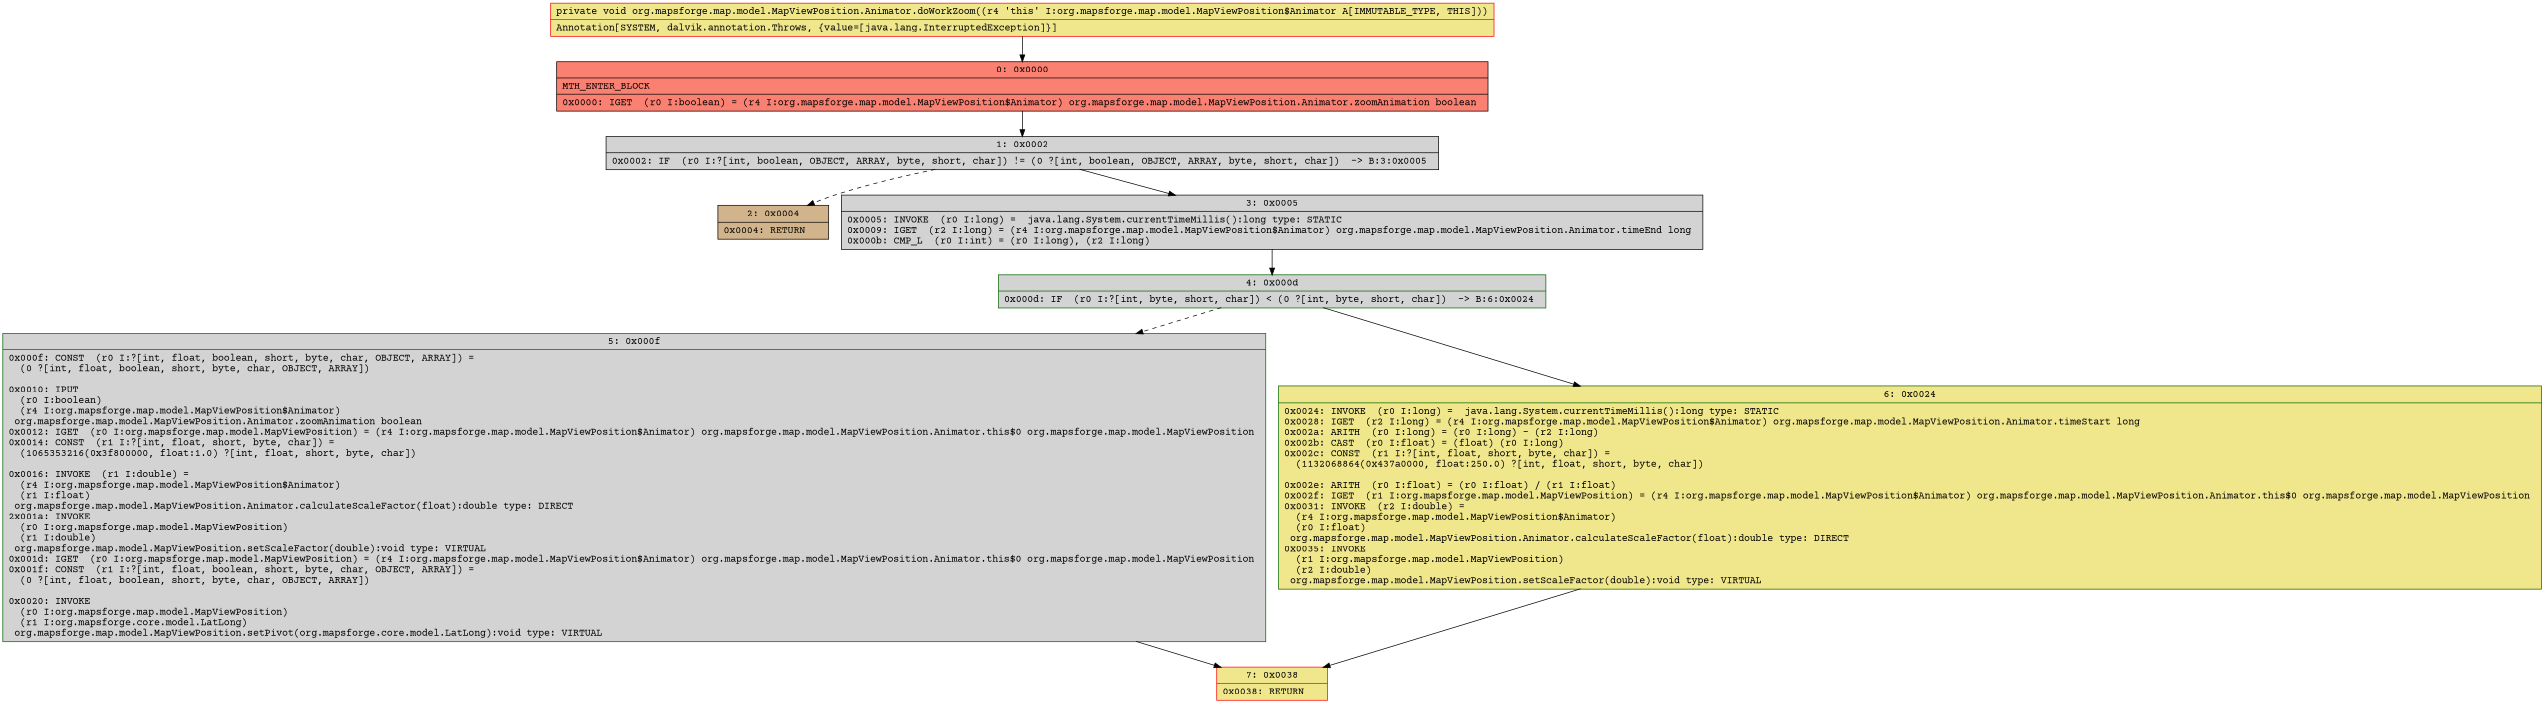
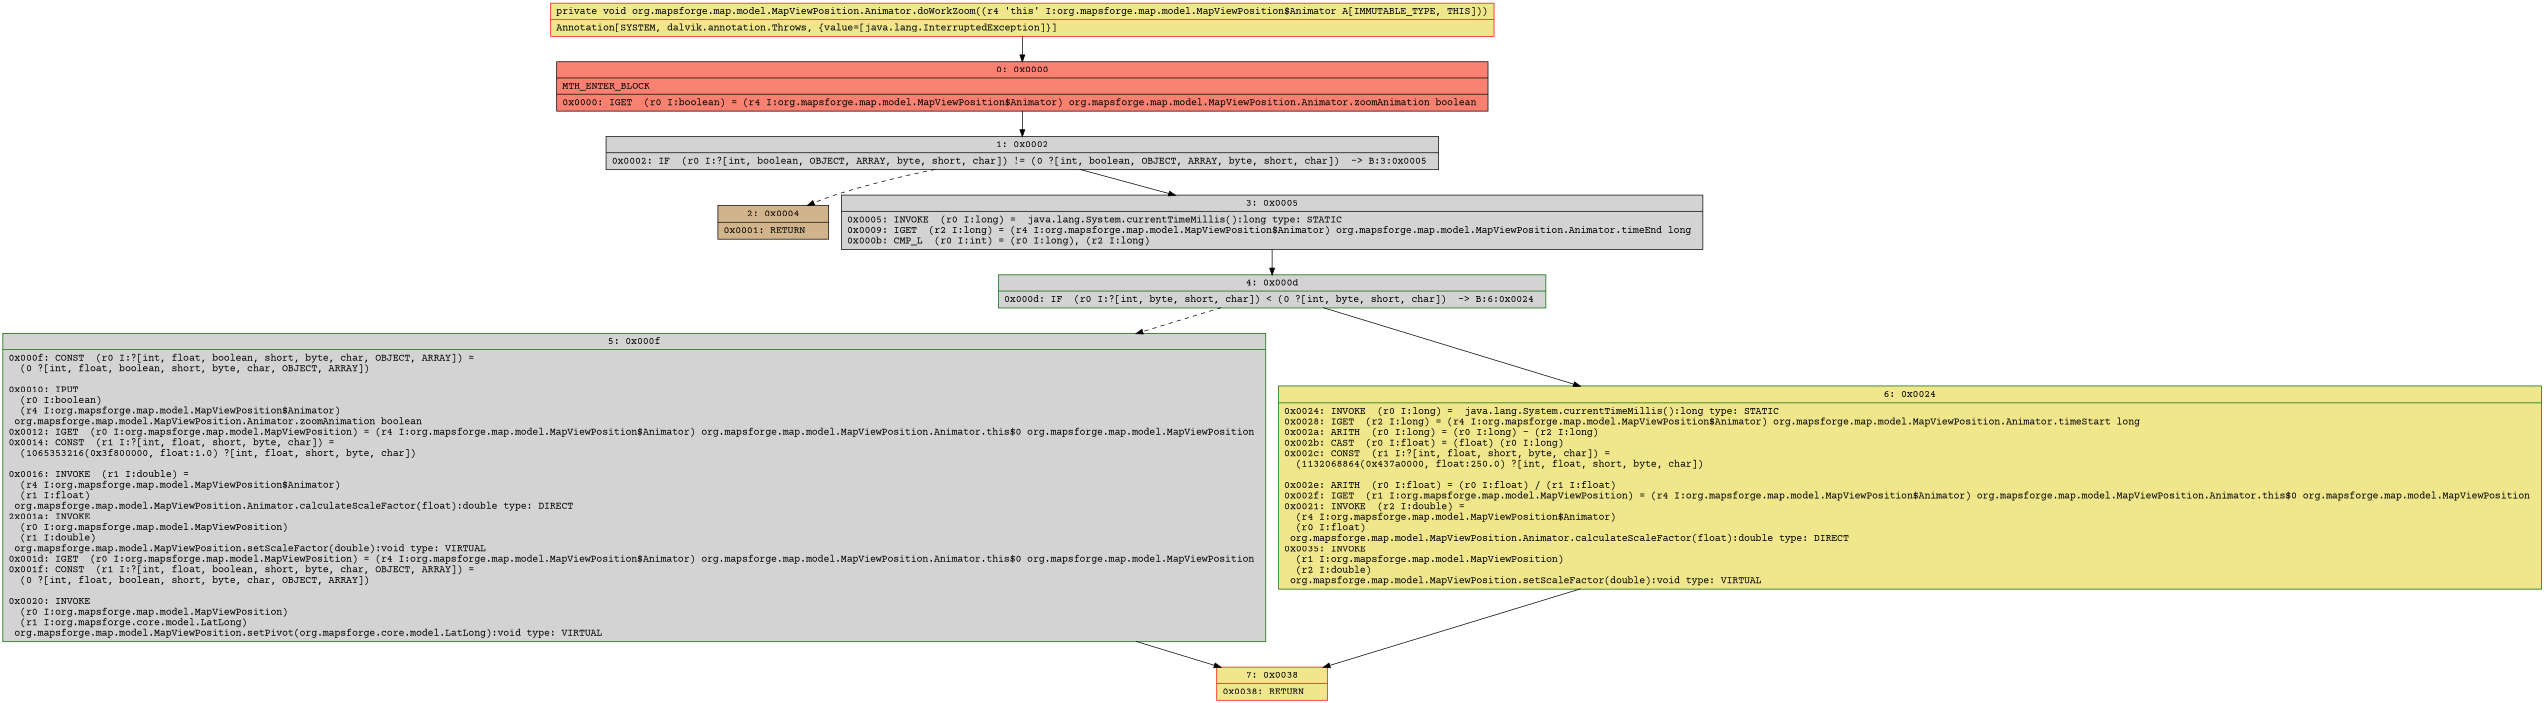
(773, 230) -> (773, 230)
(1378, 506) -> (1378, 506)
